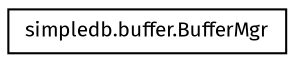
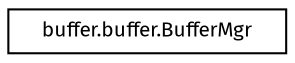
(147, 31) -> (147, 31)
